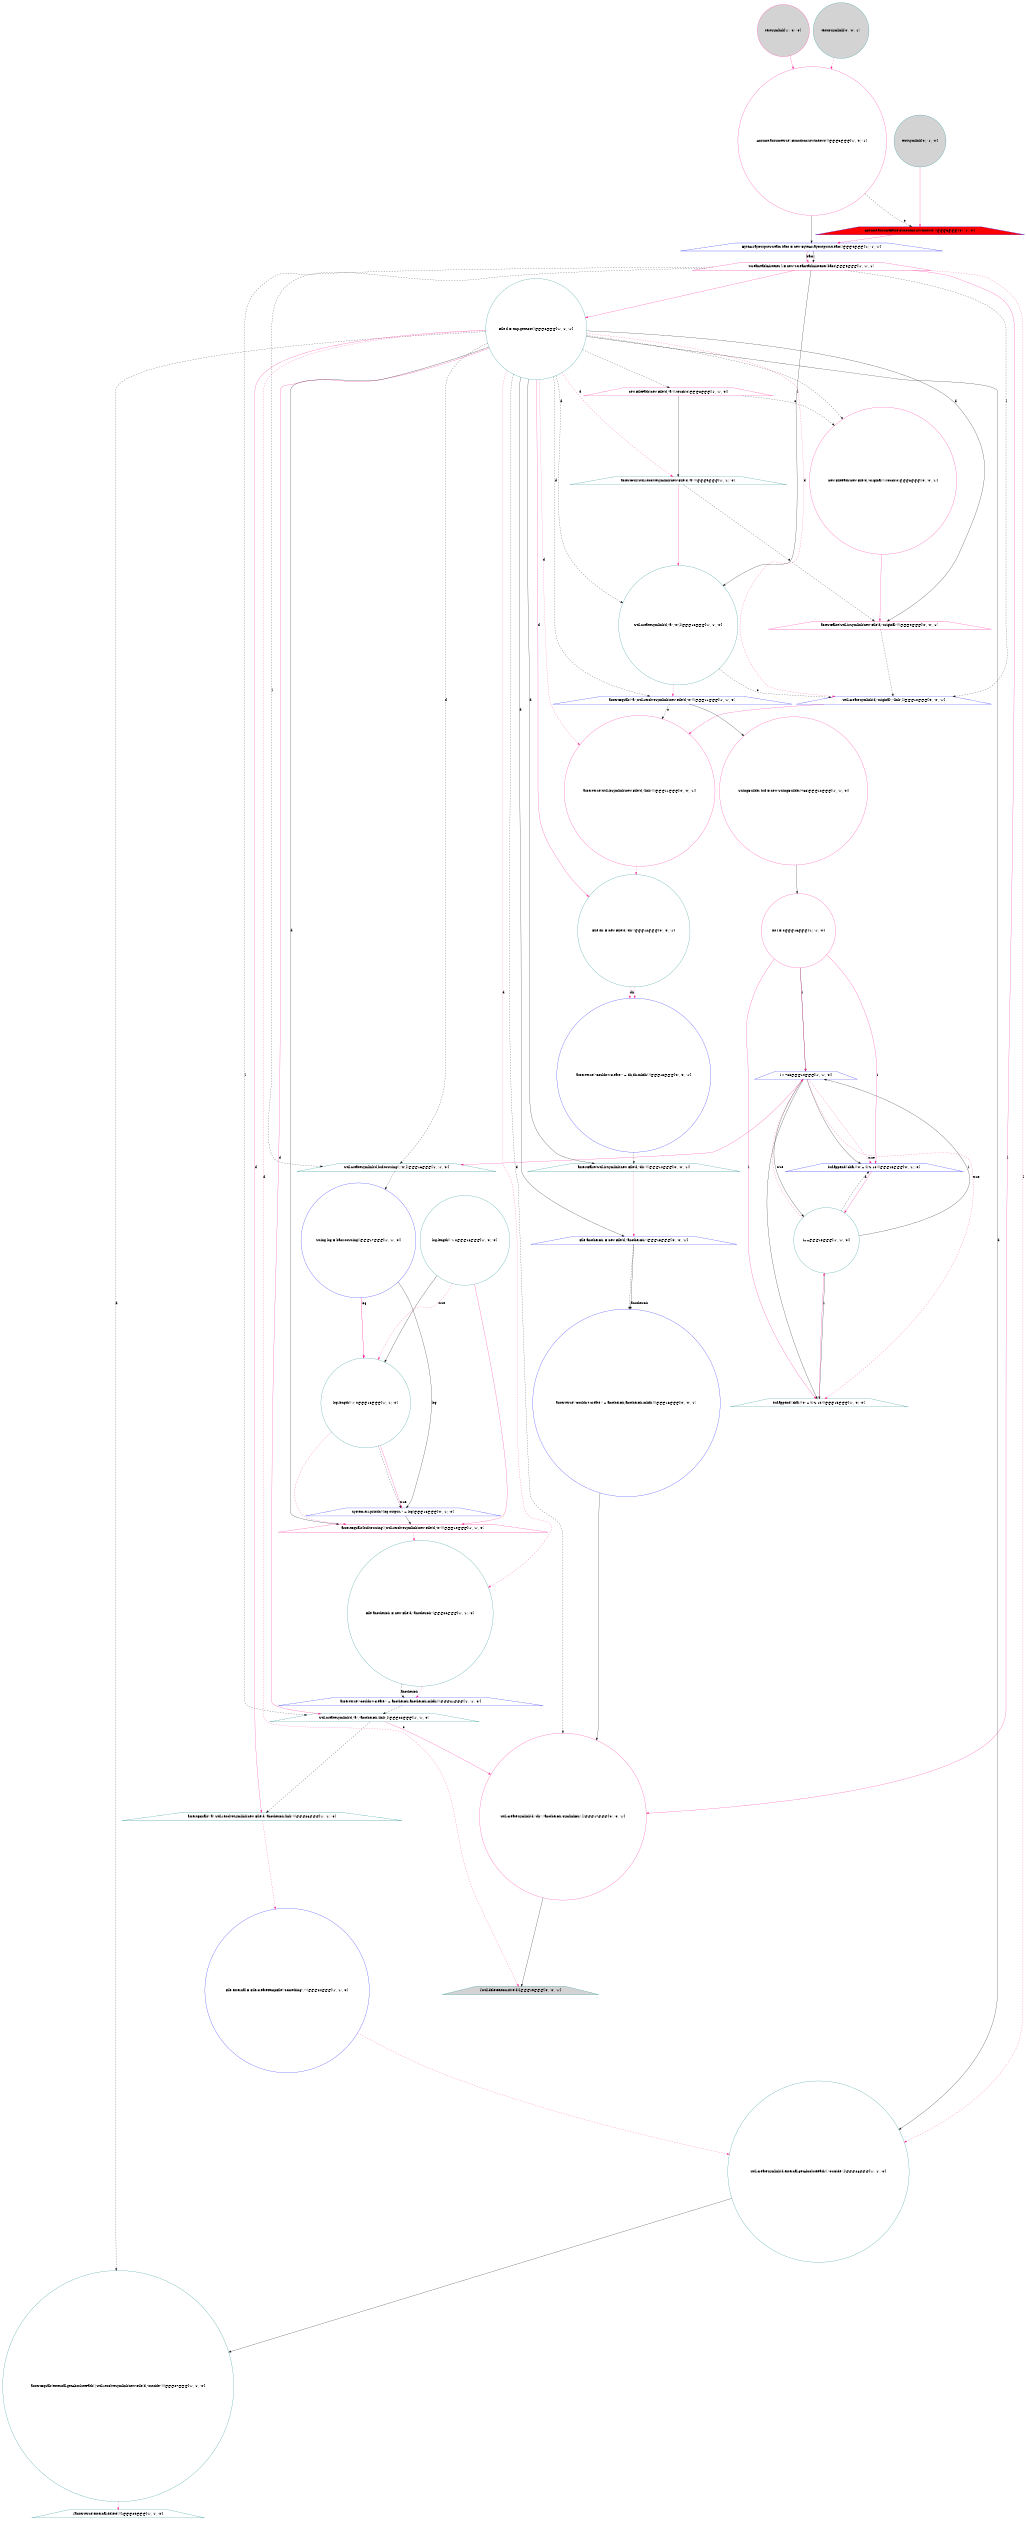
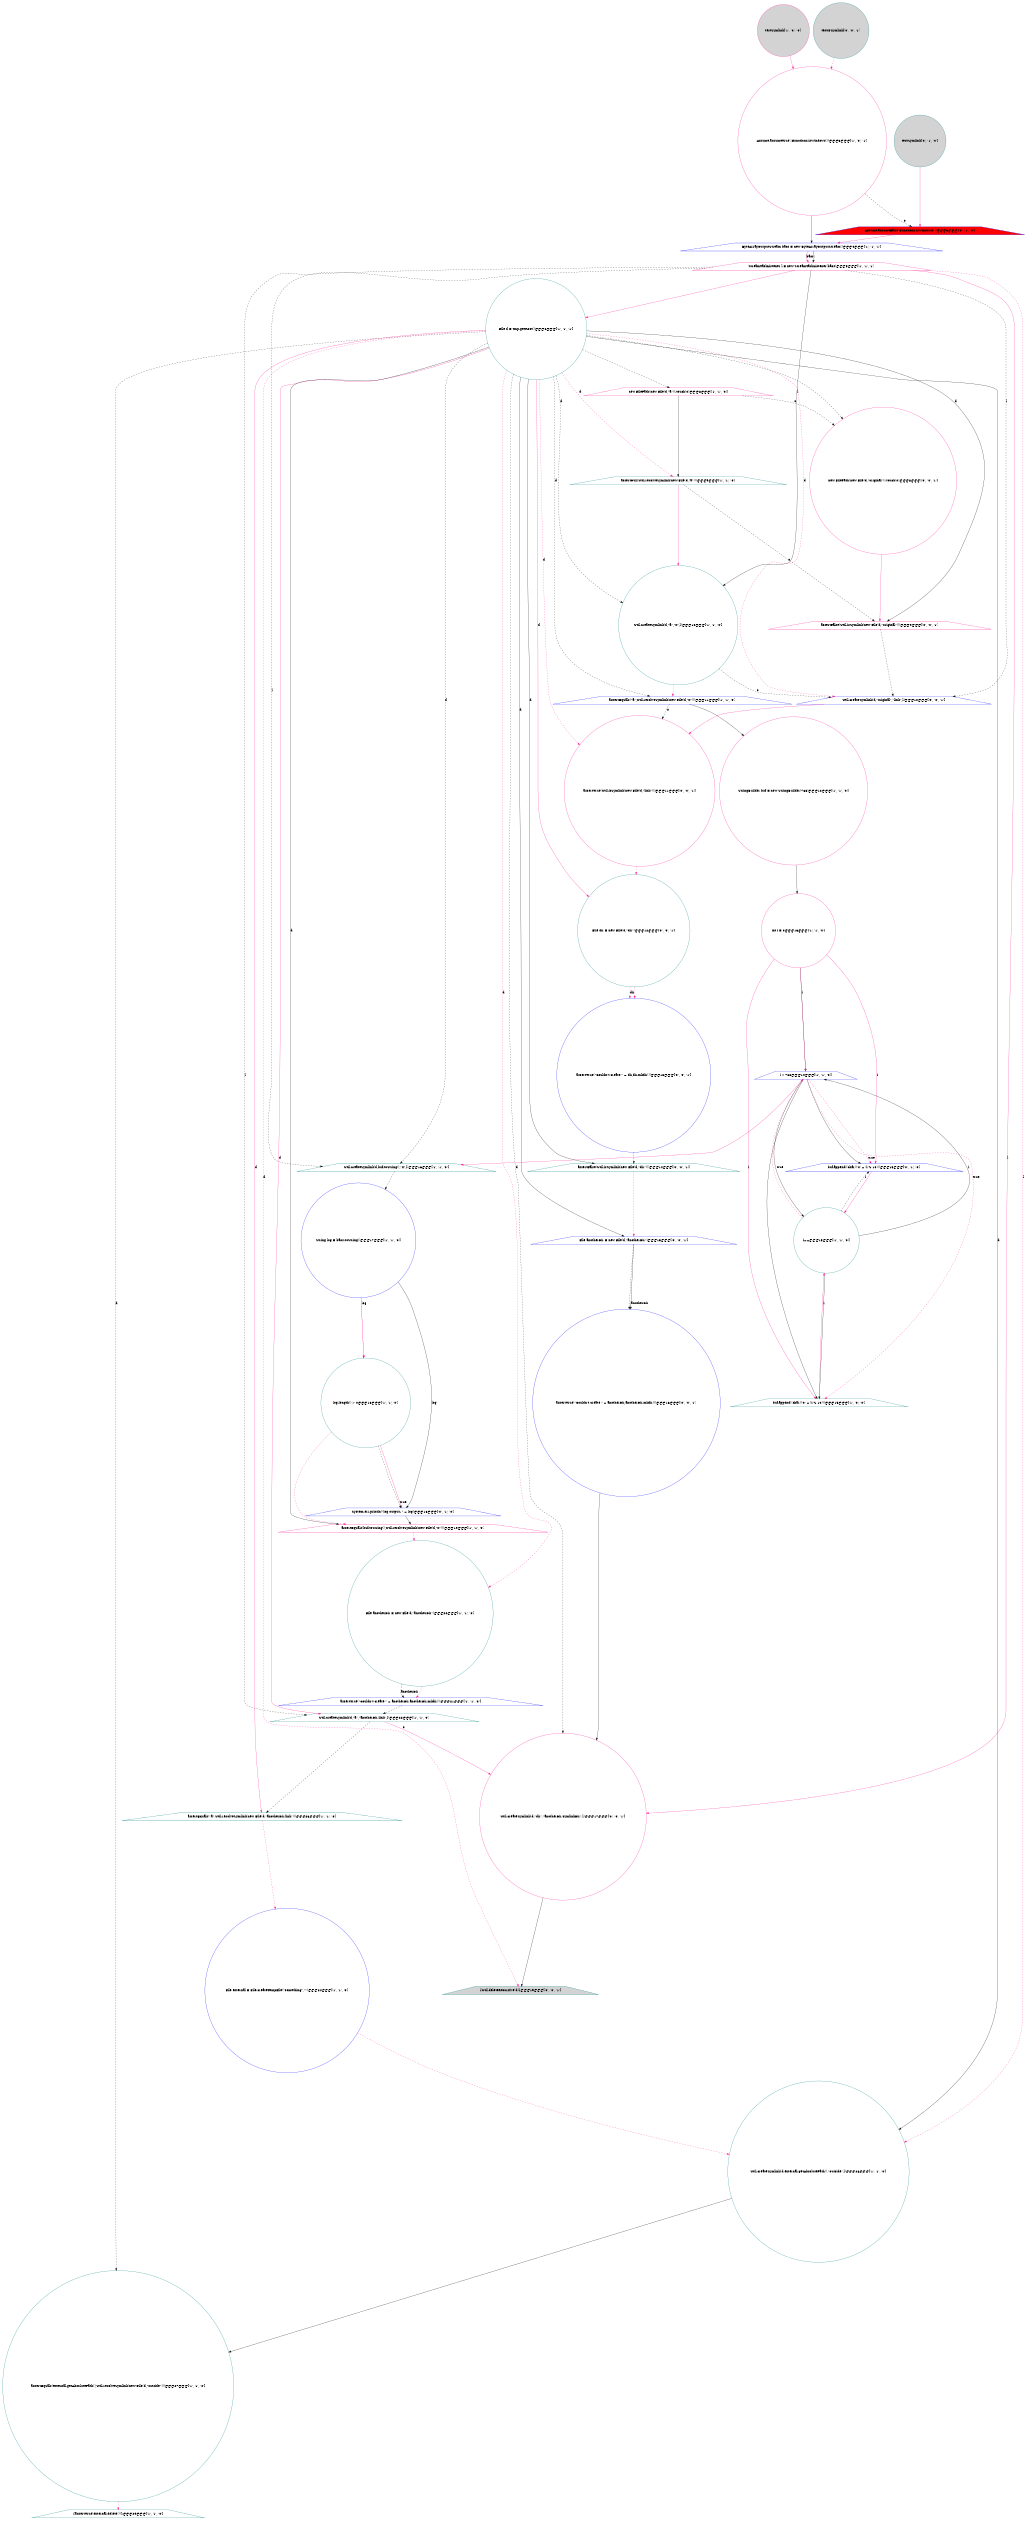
(866, 1177) -> (866, 1177)
(465, 1240) -> none
